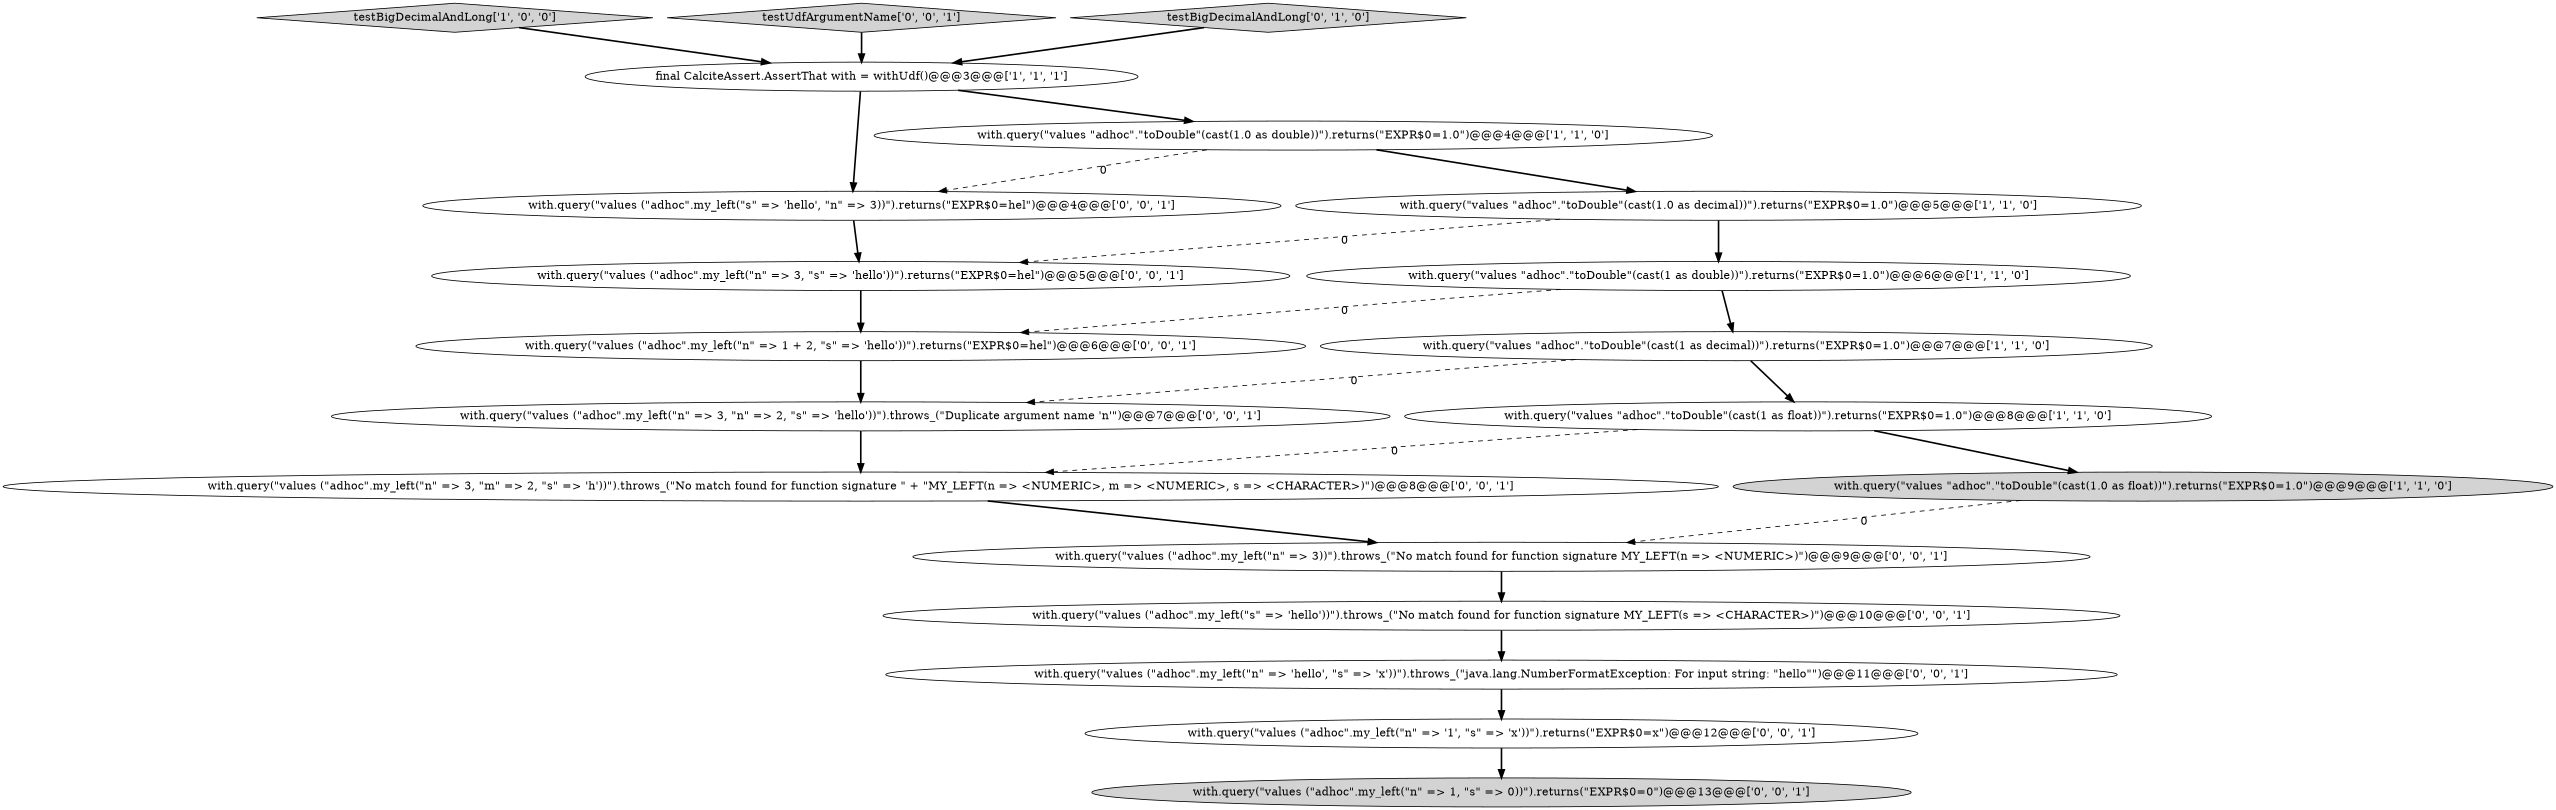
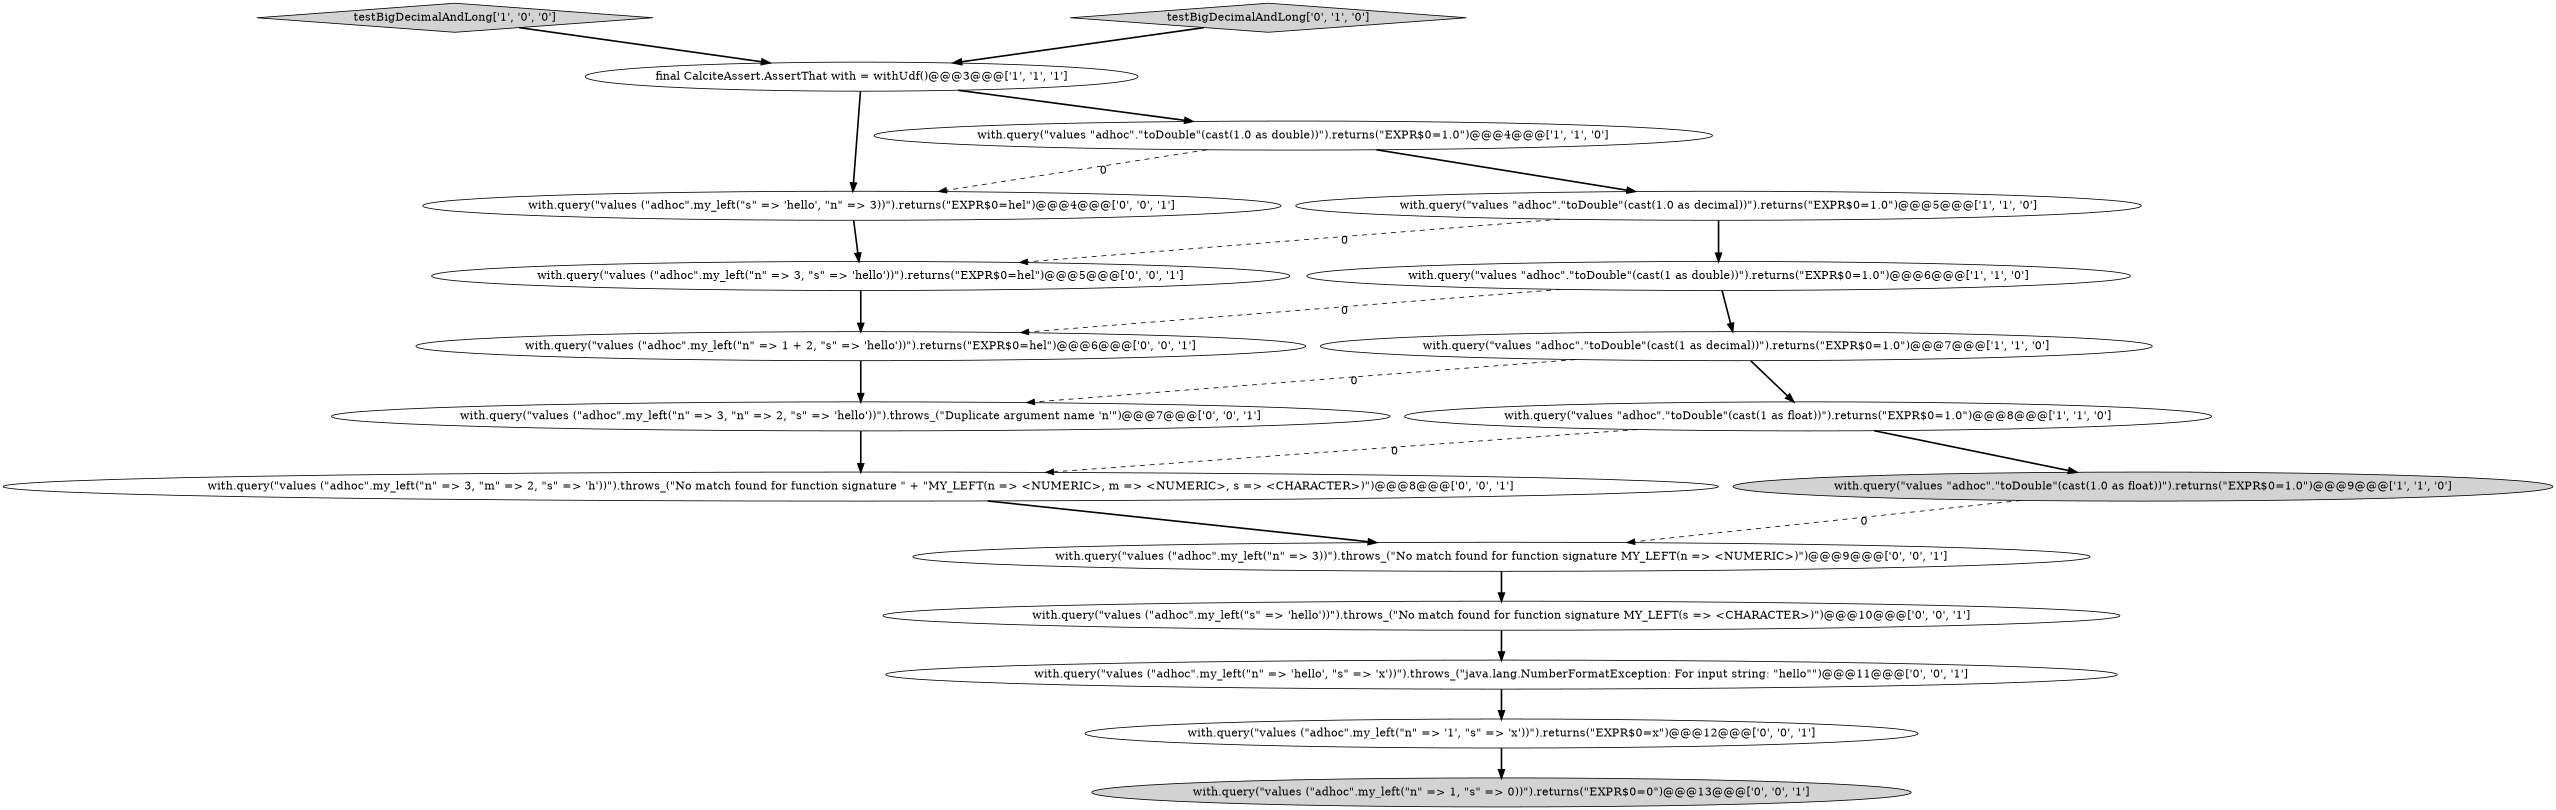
(862, 18) -> none
